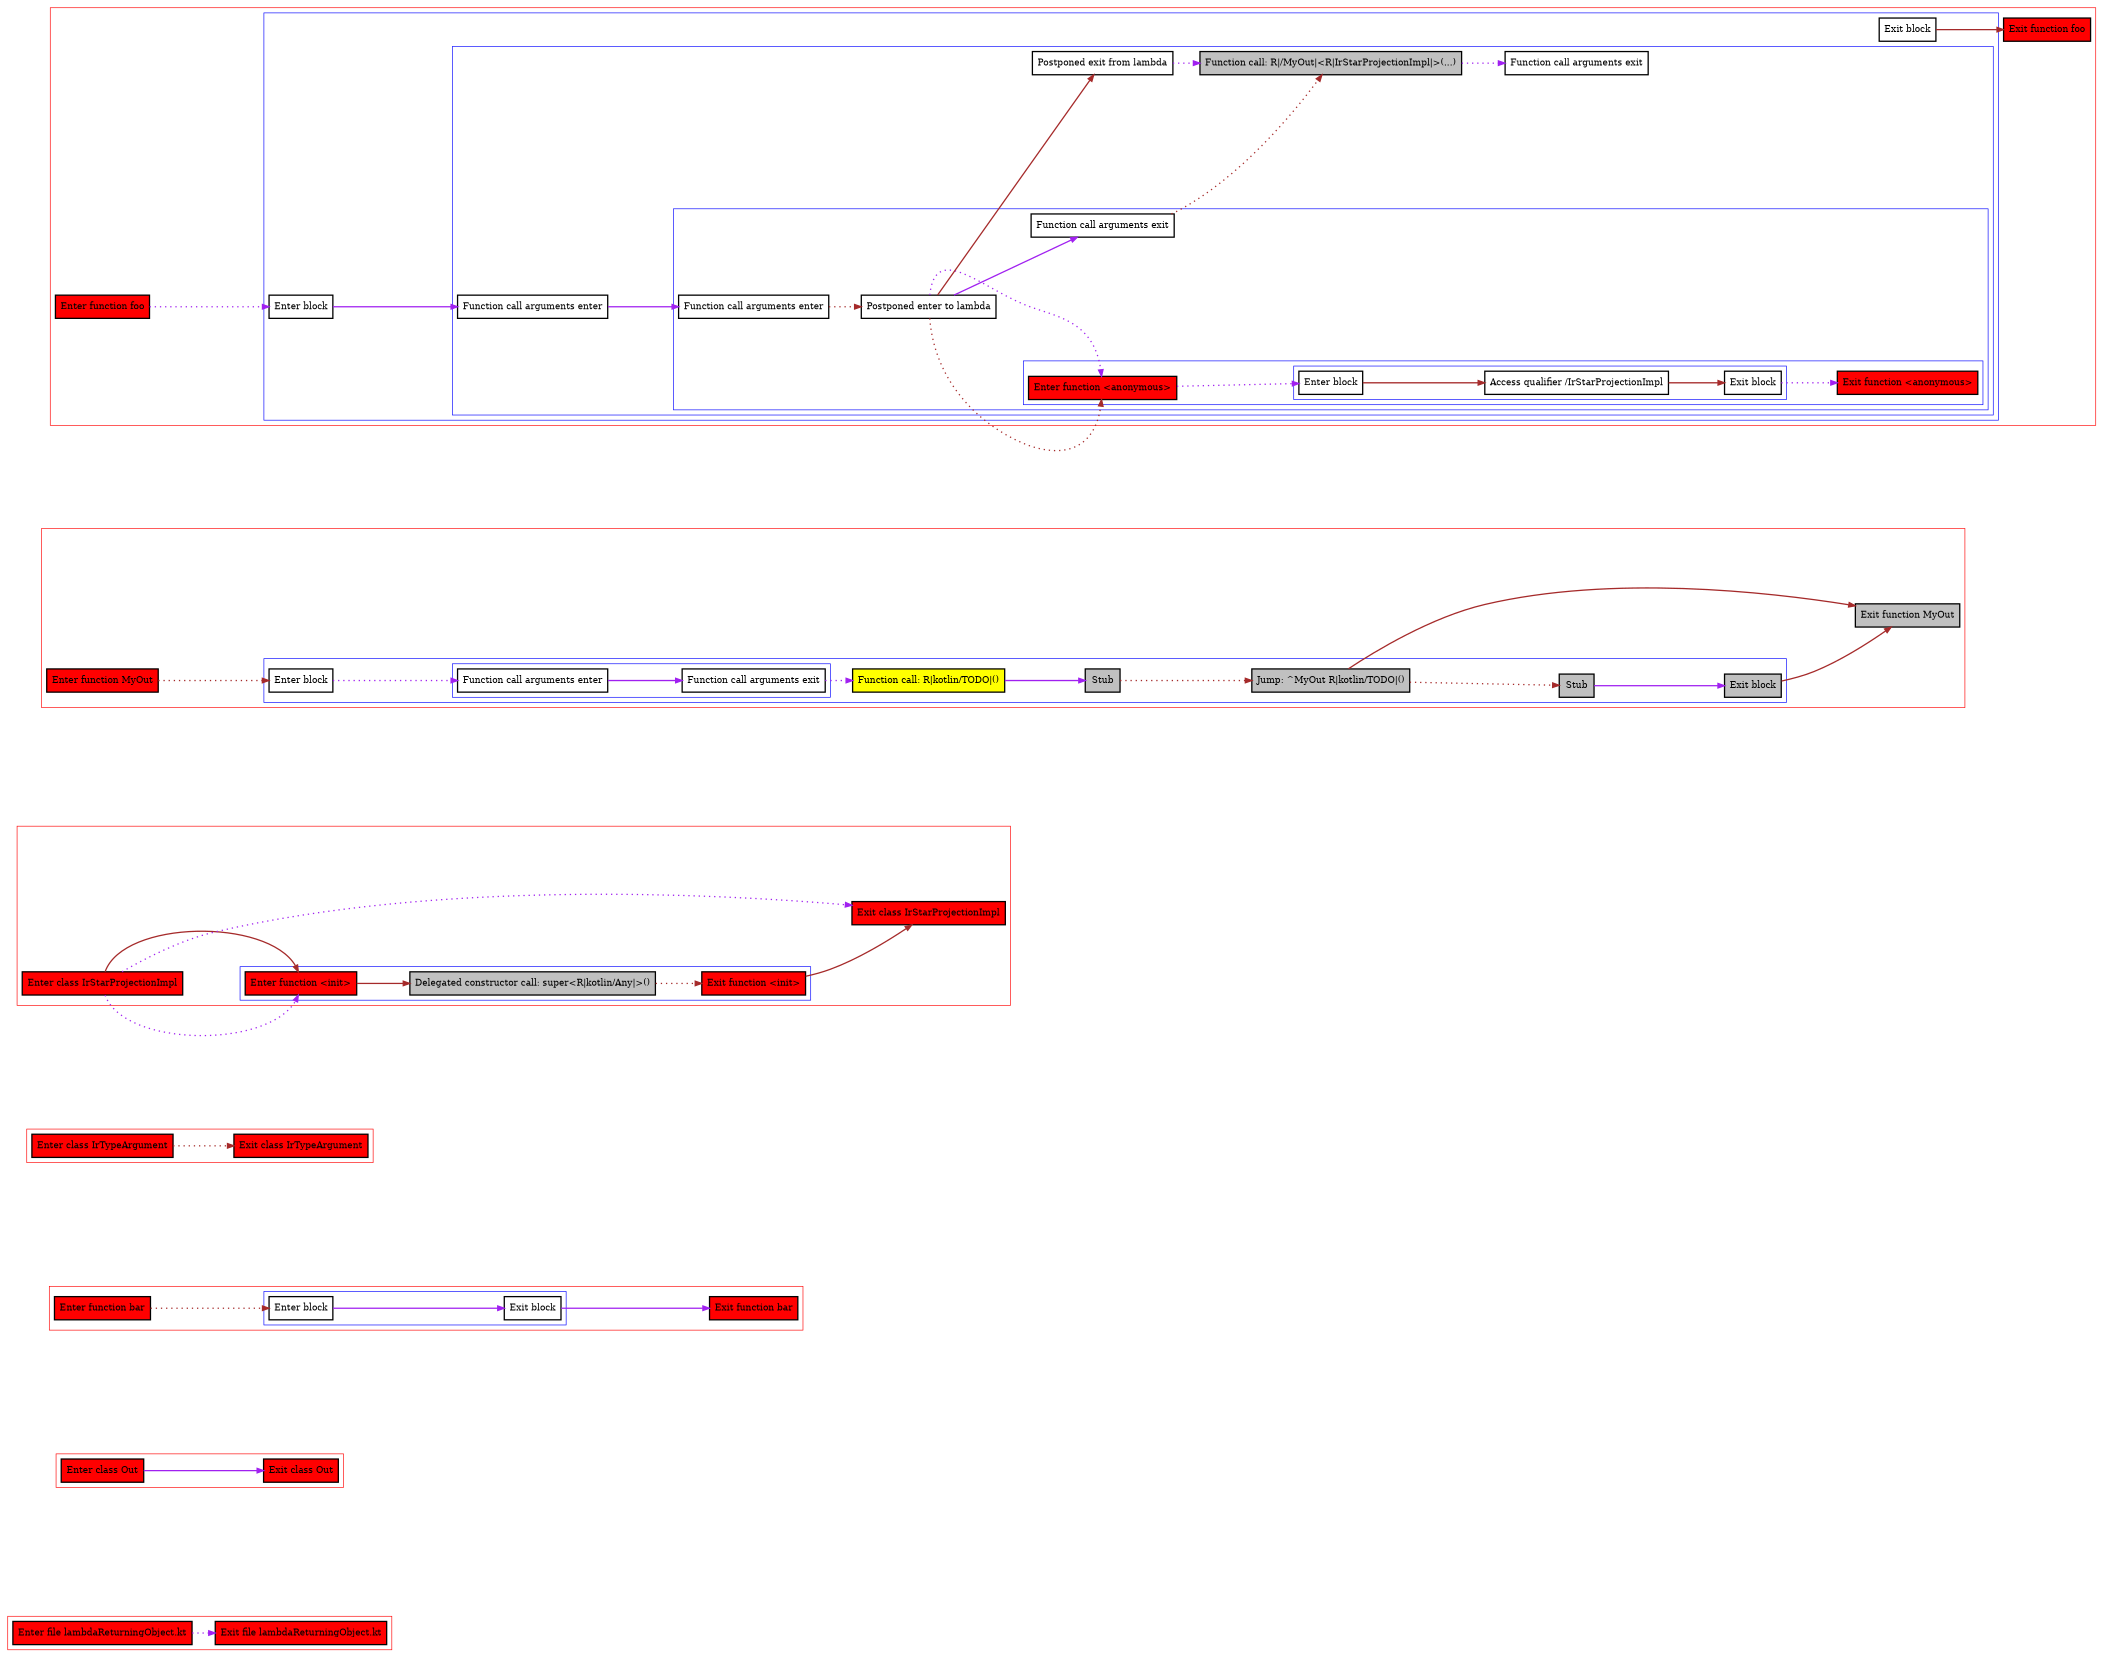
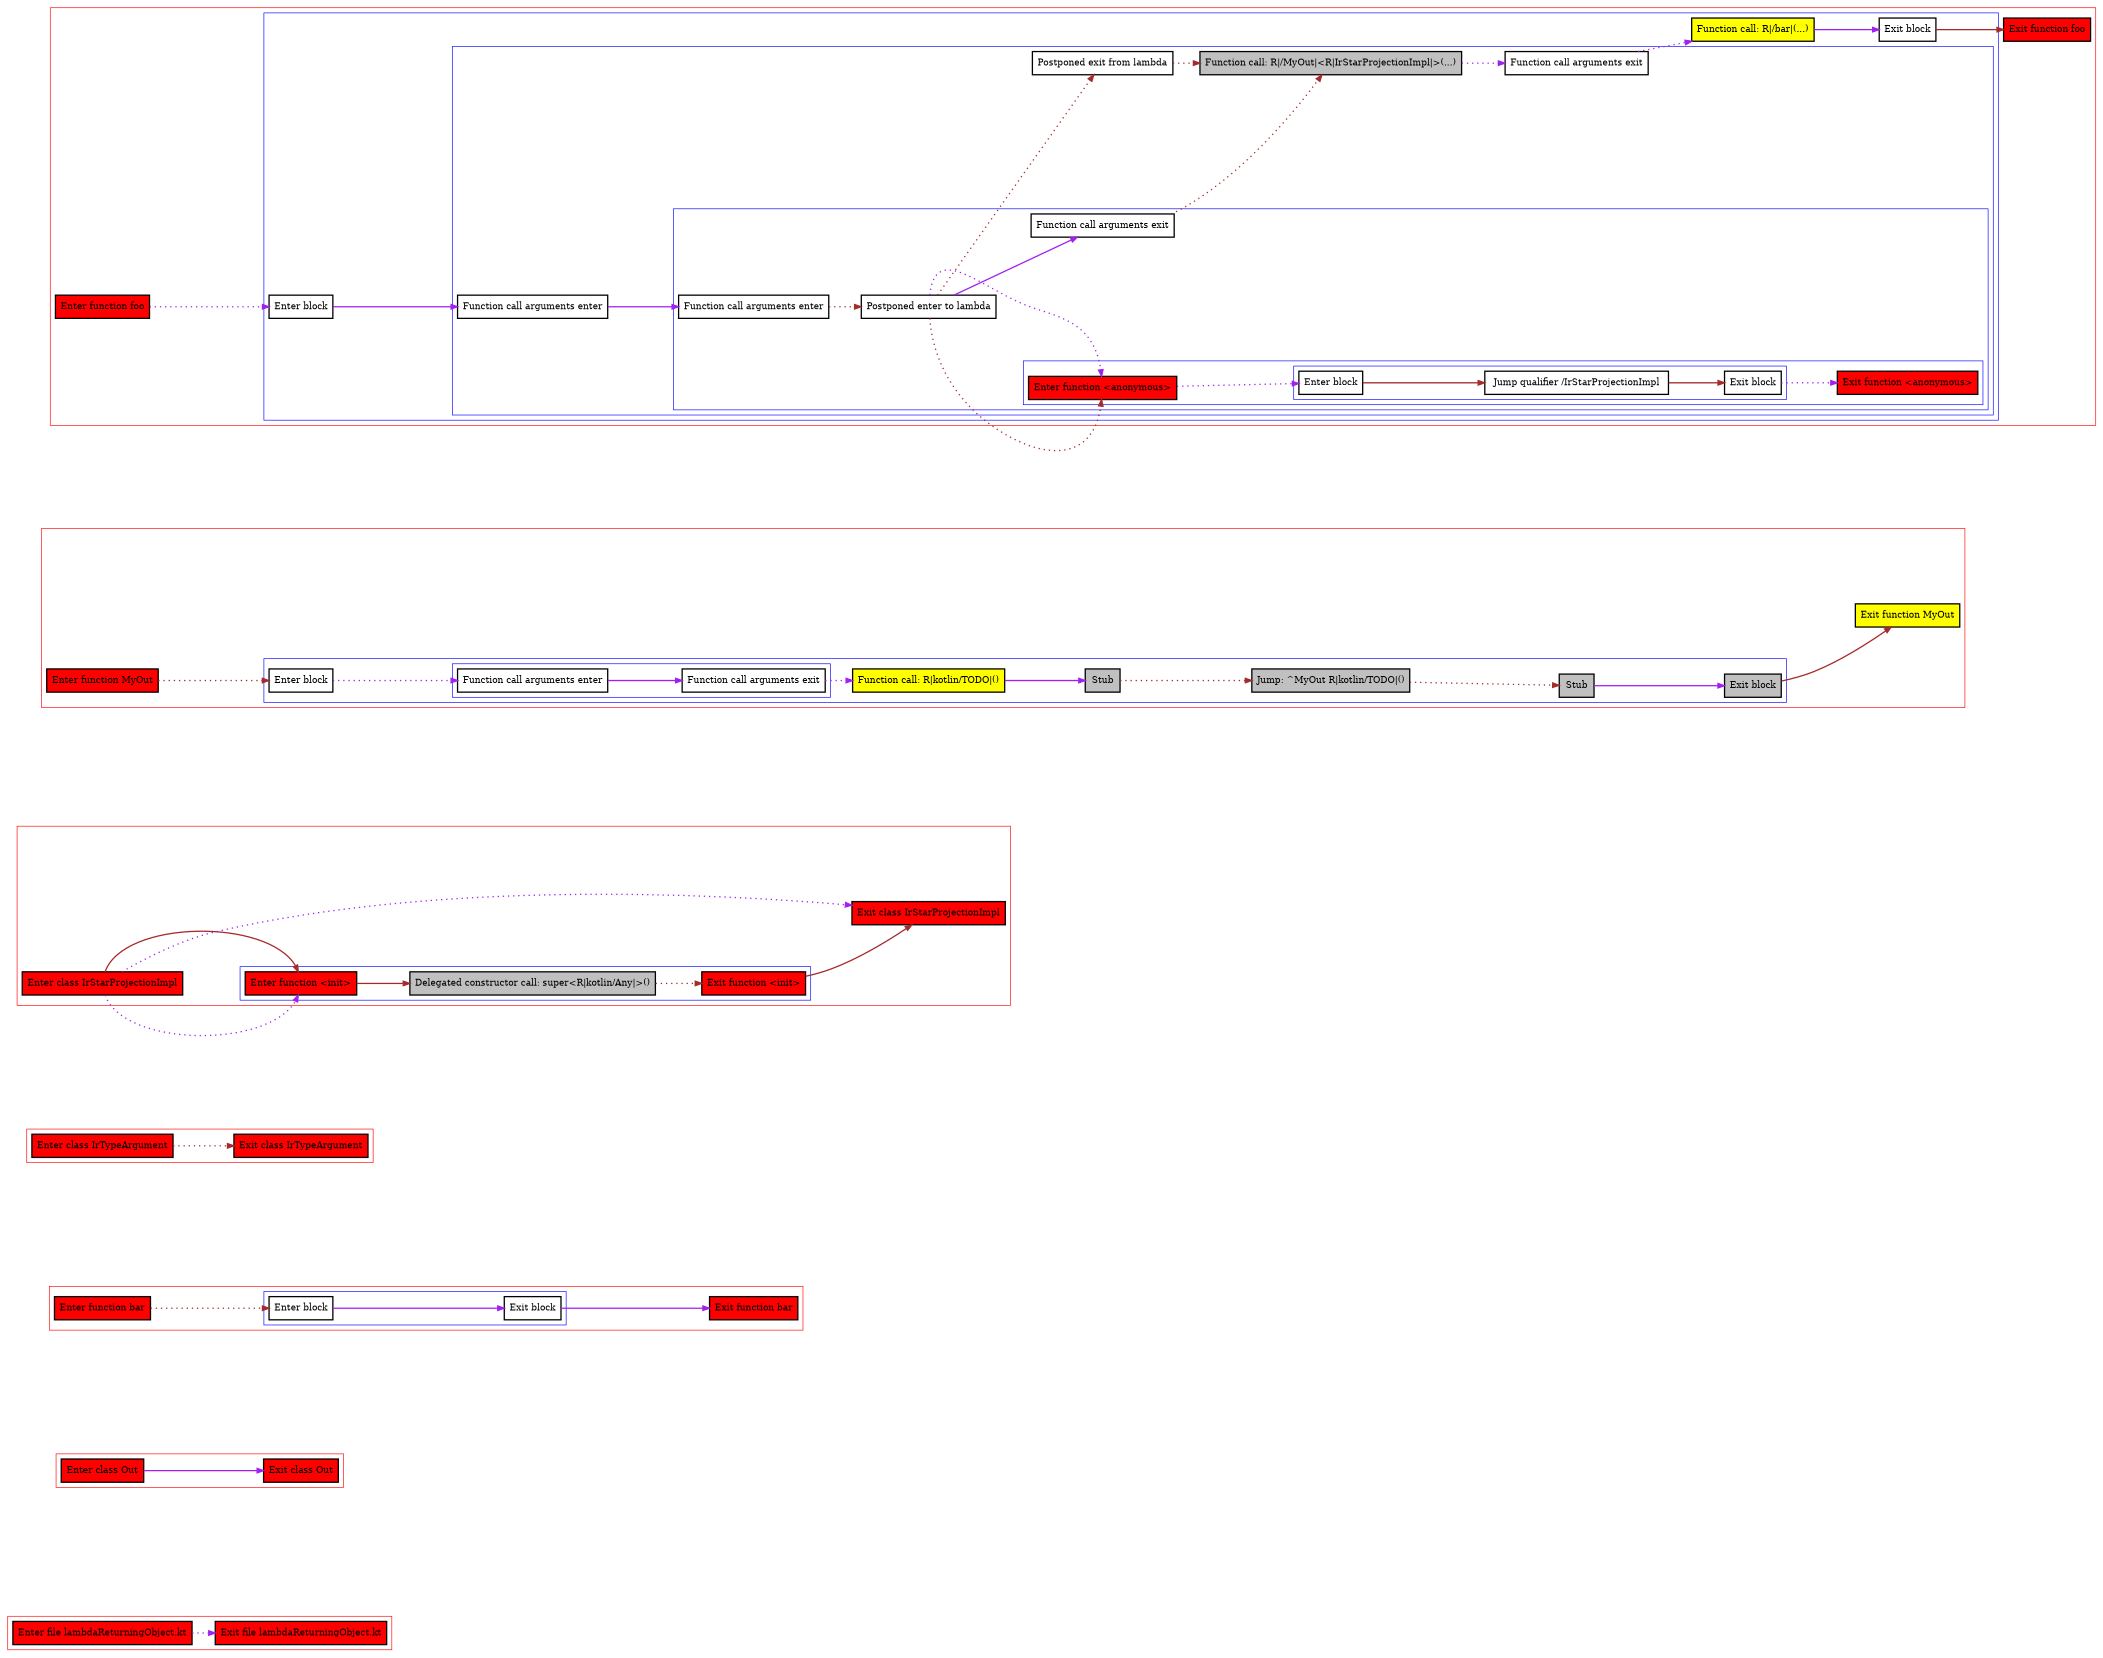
none -> (1753, 30)
(1183, 63) -> (1183, 63)
(1014, 188) -> (1014, 188)
(1577, 383) -> (1577, 383)
(1591, 590) -> none
(1908, 615) -> (1908, 615)
